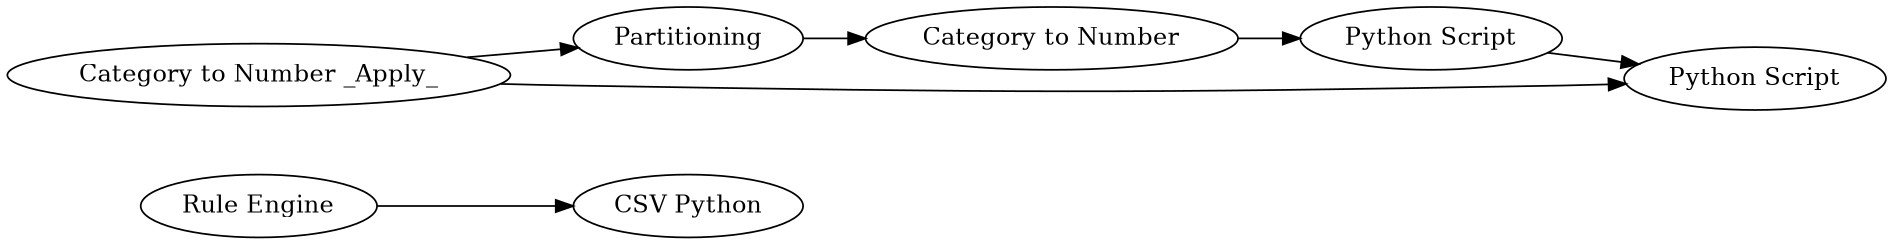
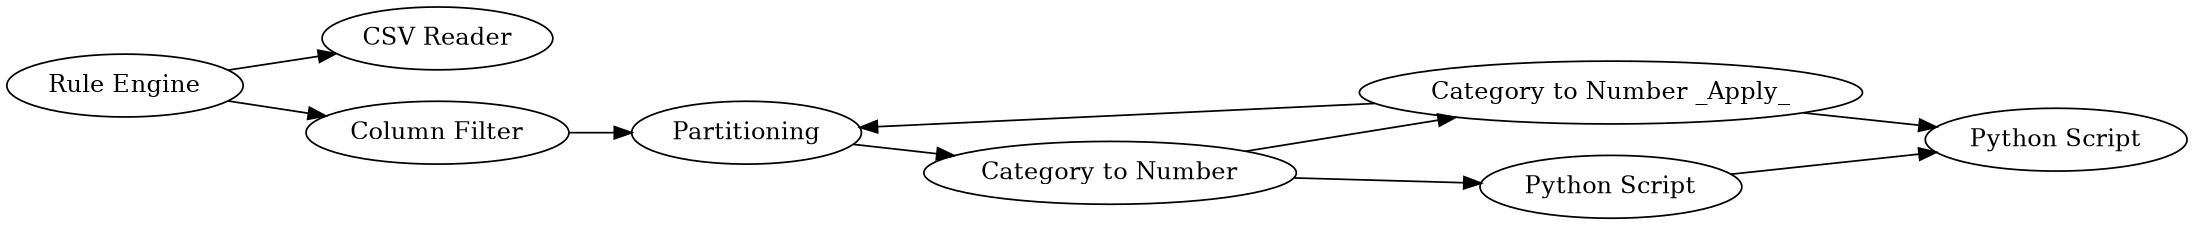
none -> (437, 133)
none -> (1342, 136)
(688, 206) -> (437, 38)
